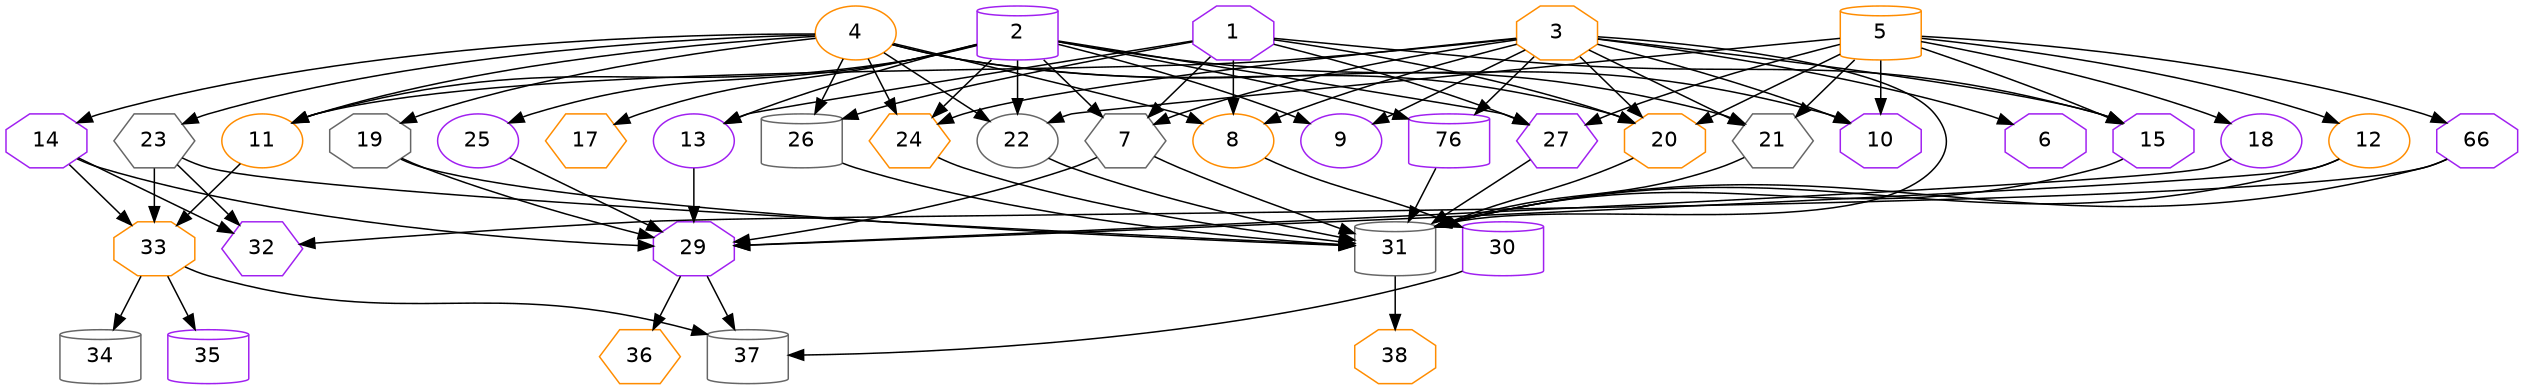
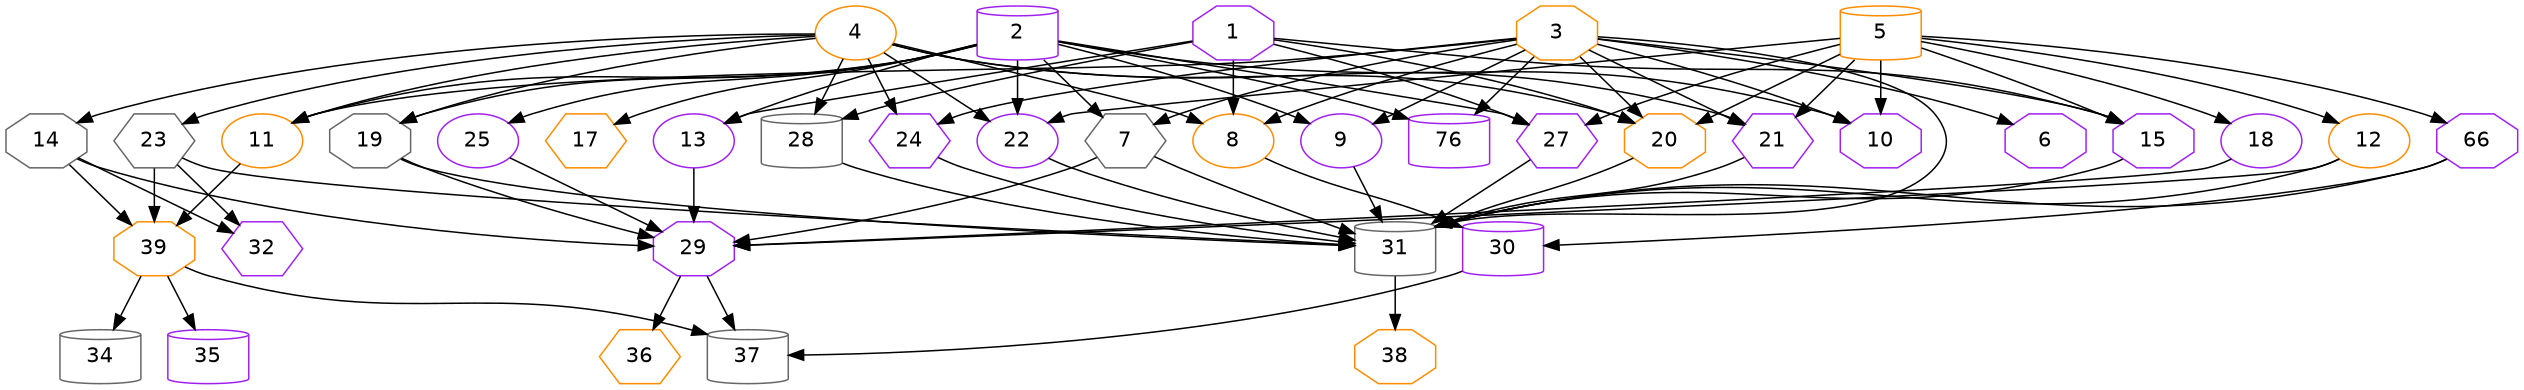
(968, 83) -> (695, 78)
(1178, 88) -> none
(46, 141) -> (46, 141)
(802, 141) -> (802, 141)
(910, 141) -> (910, 141)
(1018, 141) -> (1018, 141)
(1773, 141) -> (1773, 141)
(1426, 188) -> (1362, 183)
(1008, 215) -> (2005, 219)
(154, 249) -> (154, 249)
